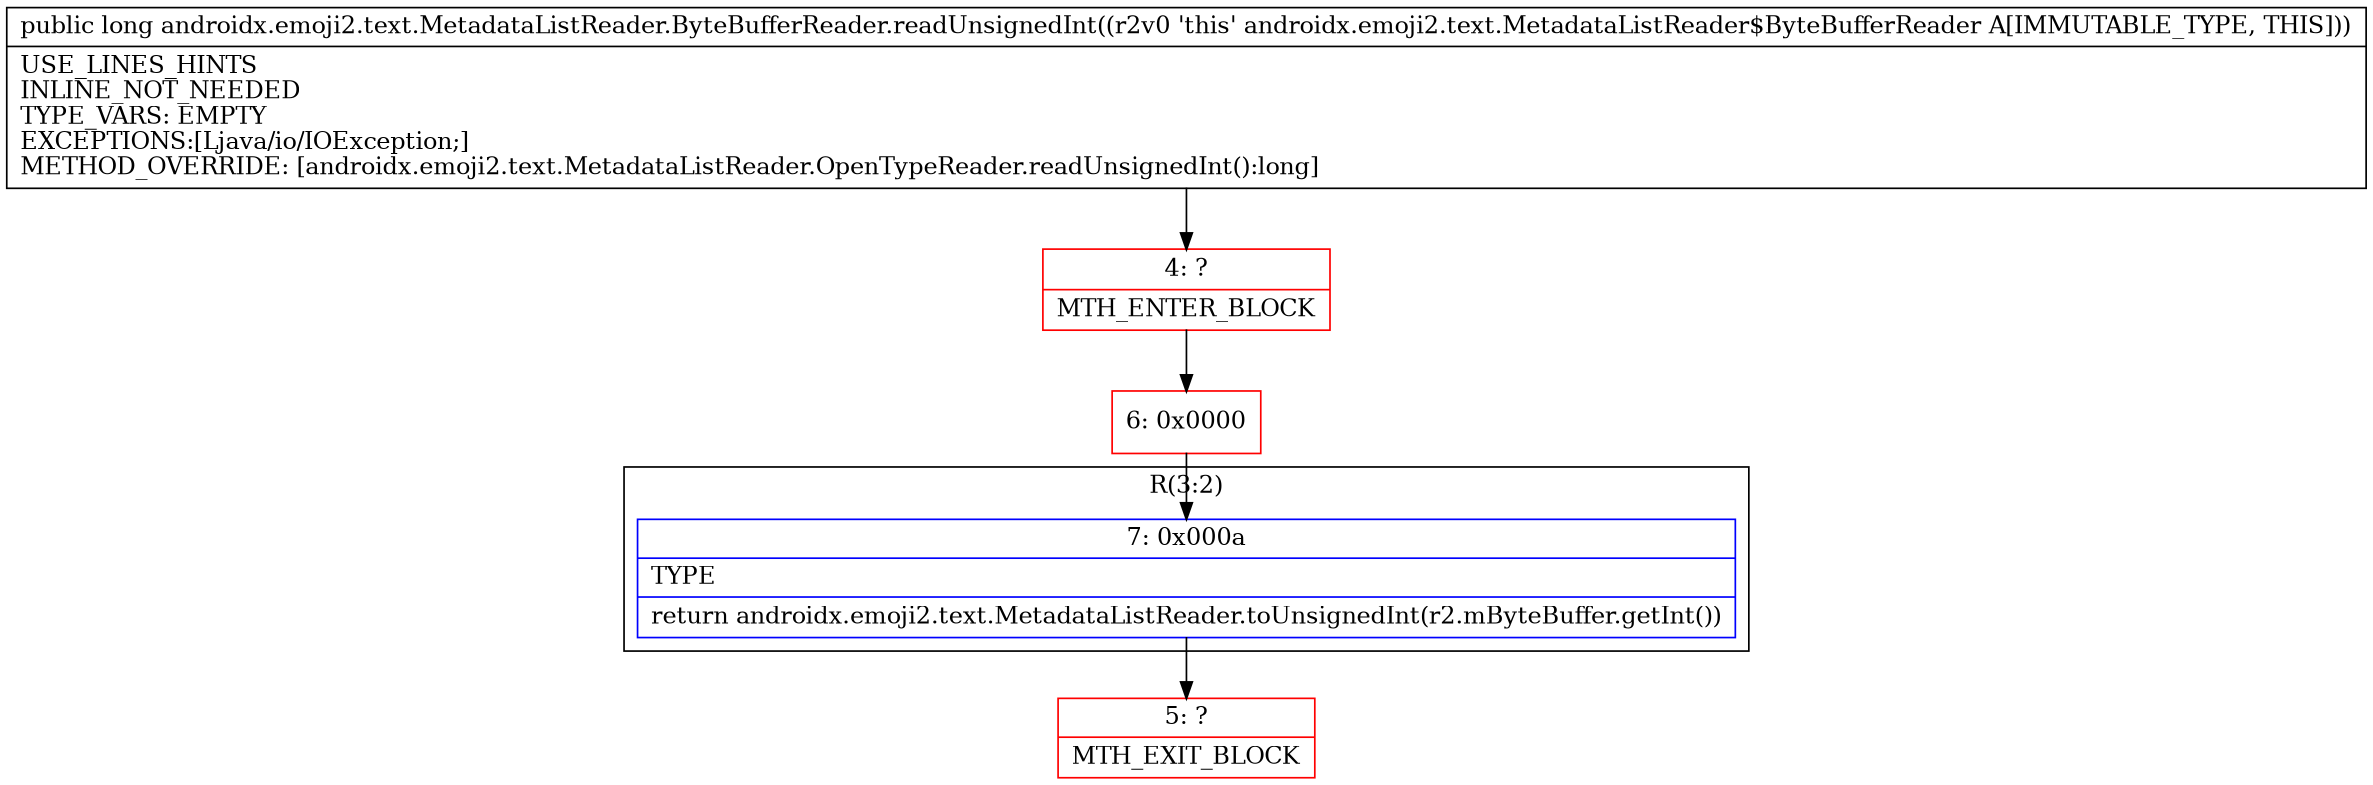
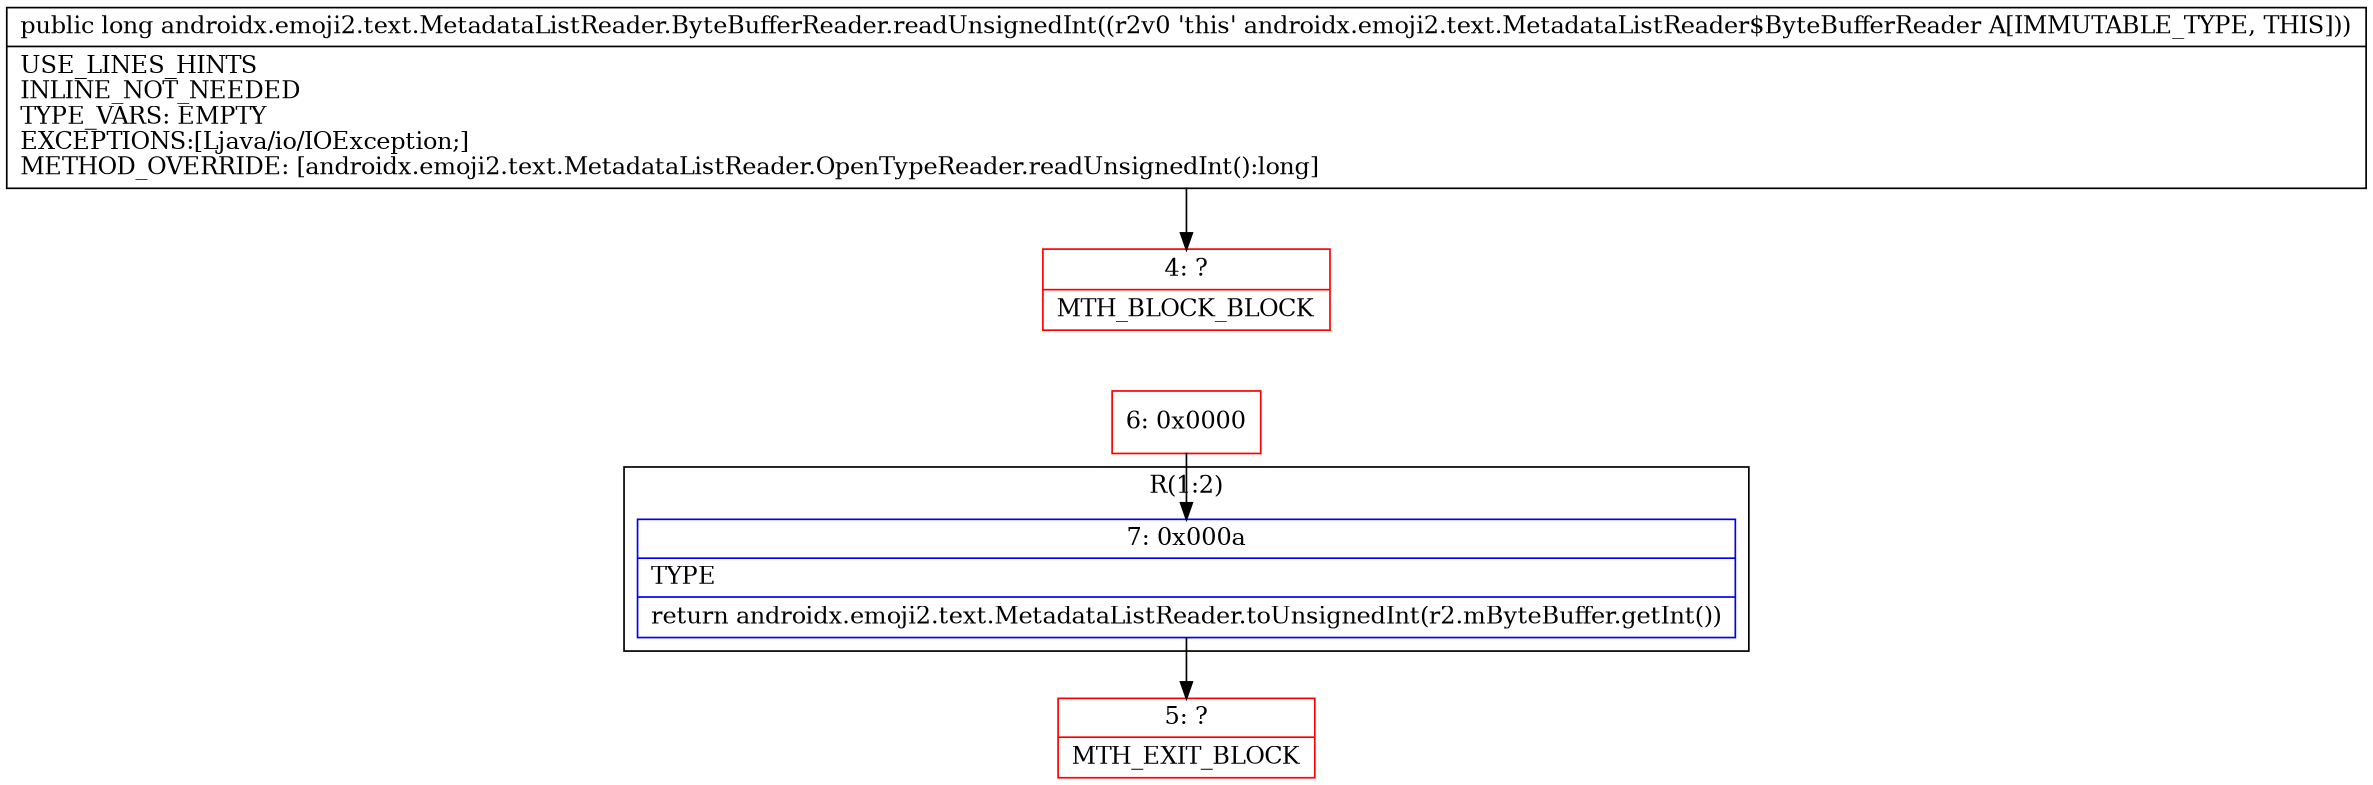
(1186, 309) -> (1186, 309)
(1186, 352) -> none
(1186, 486) -> (1186, 486)
